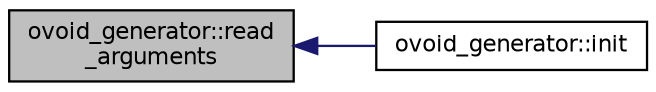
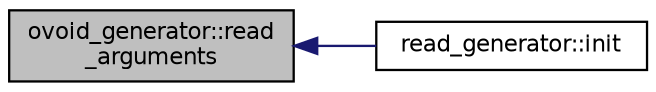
(512, 46) -> (512, 46)
